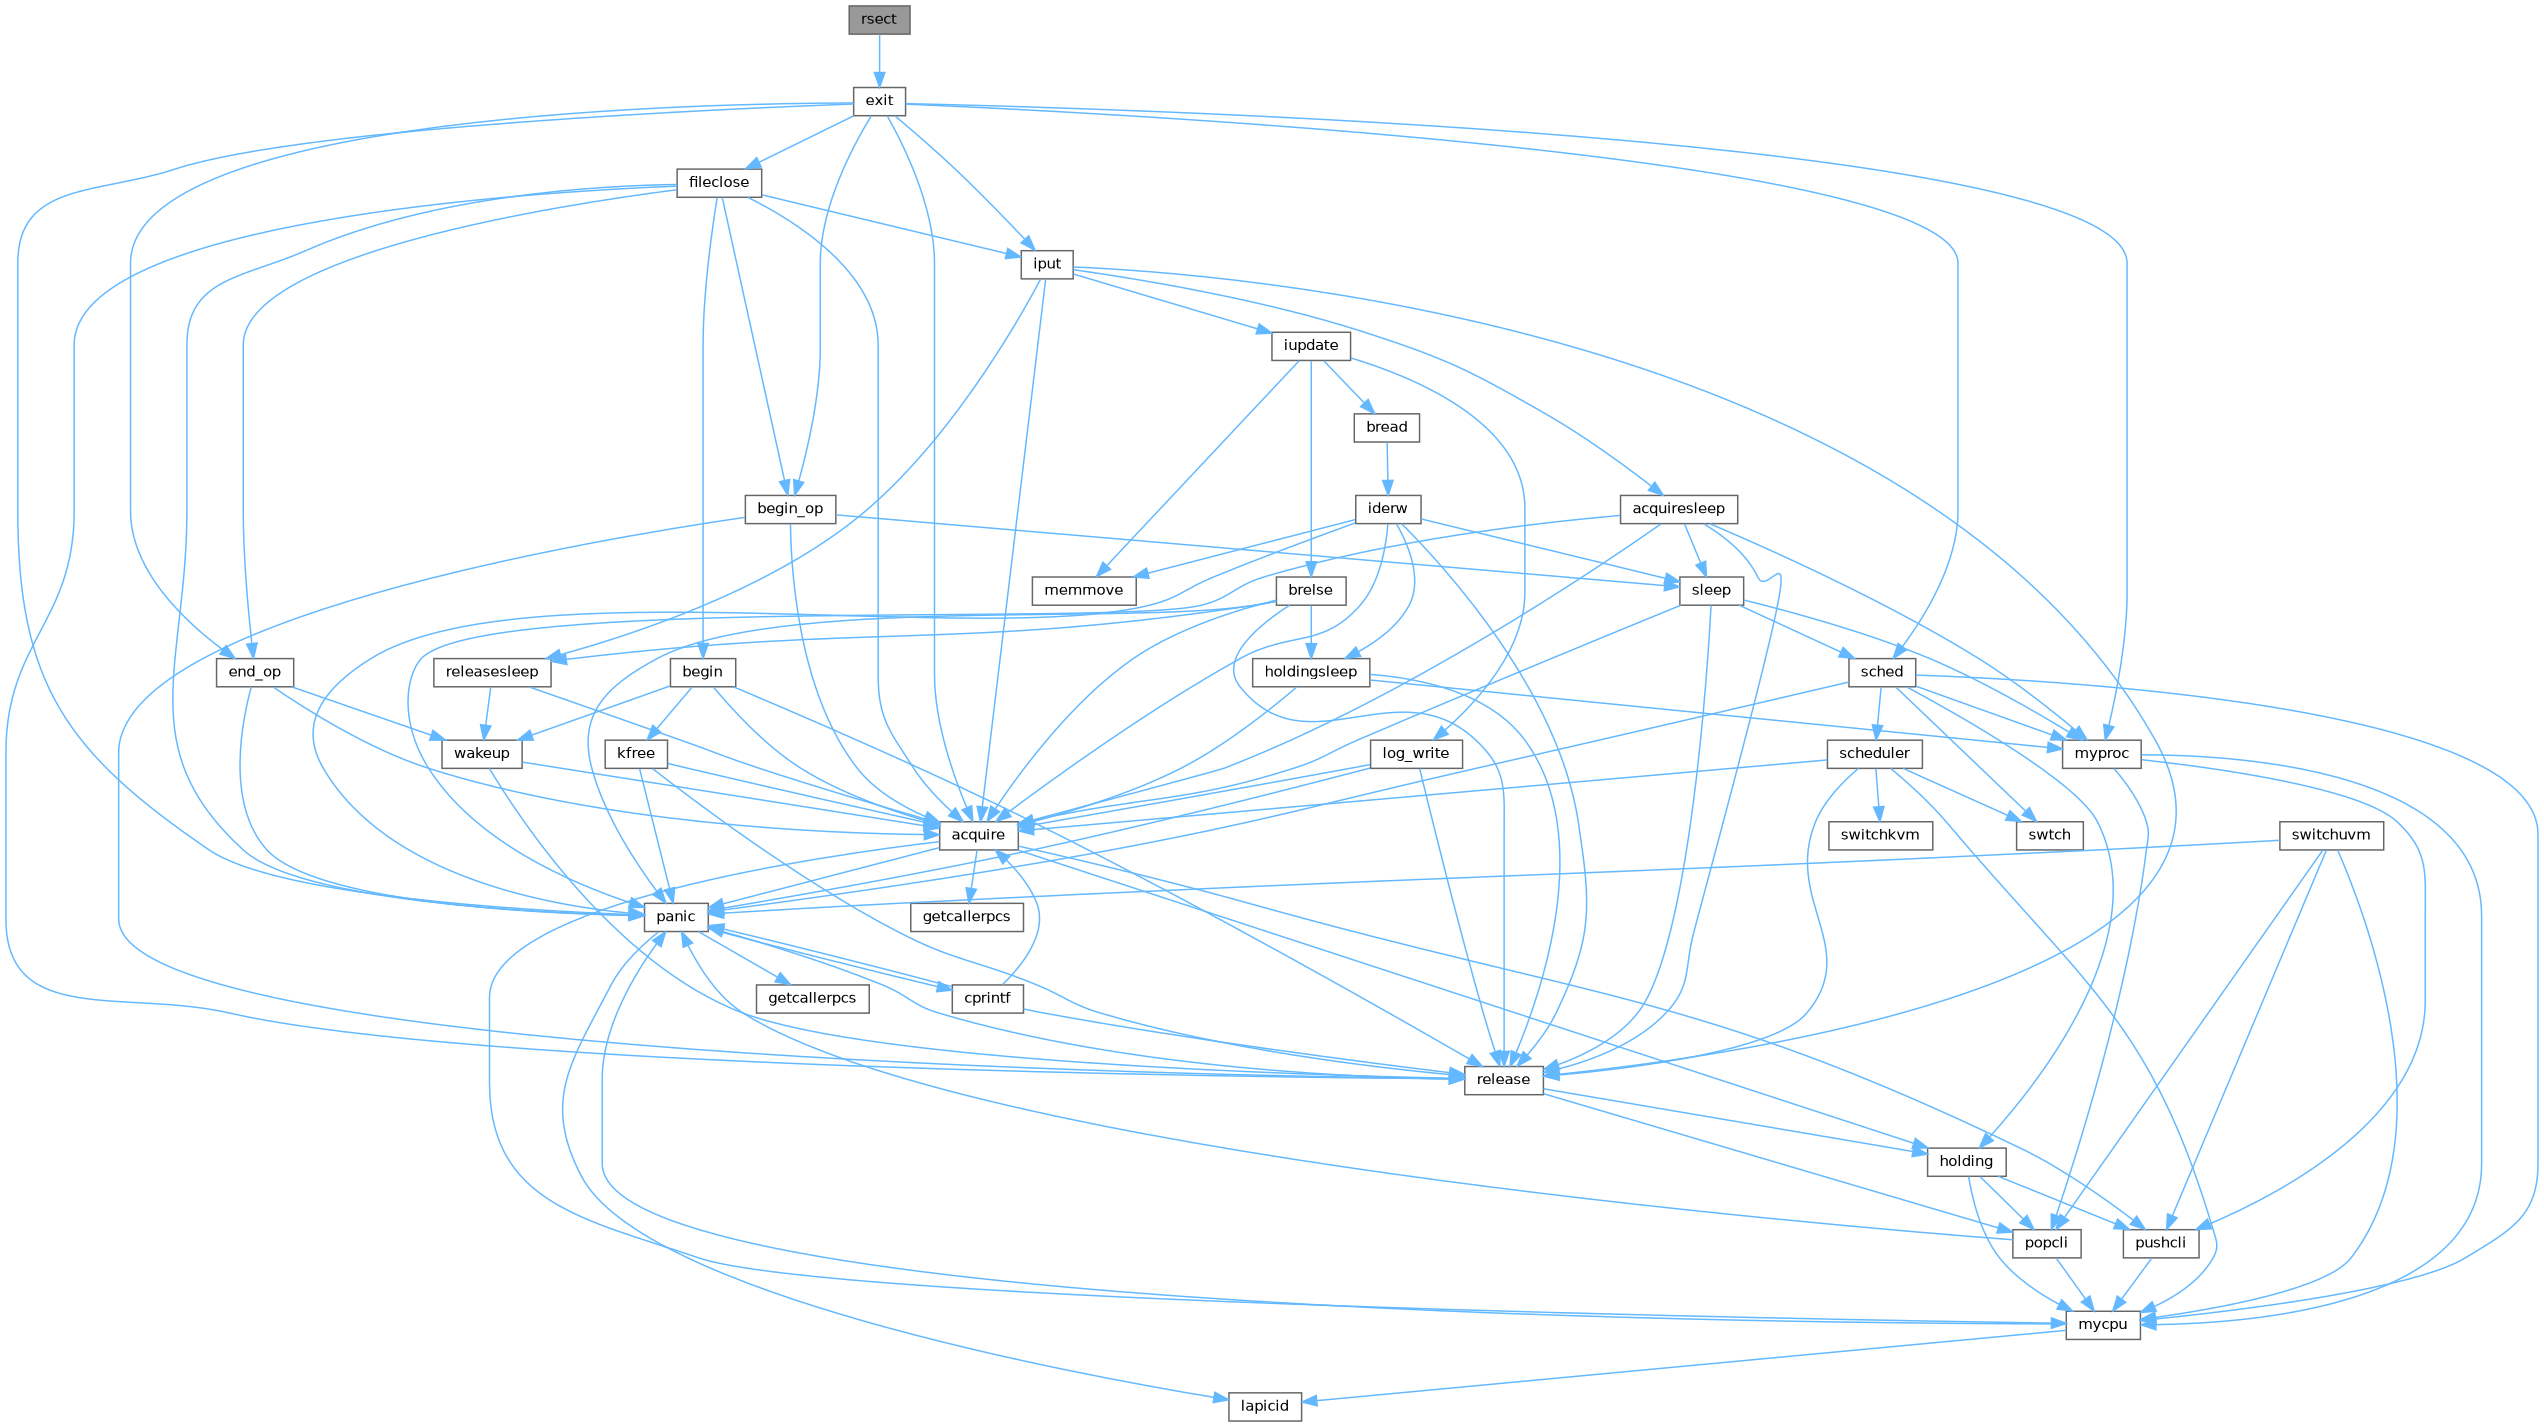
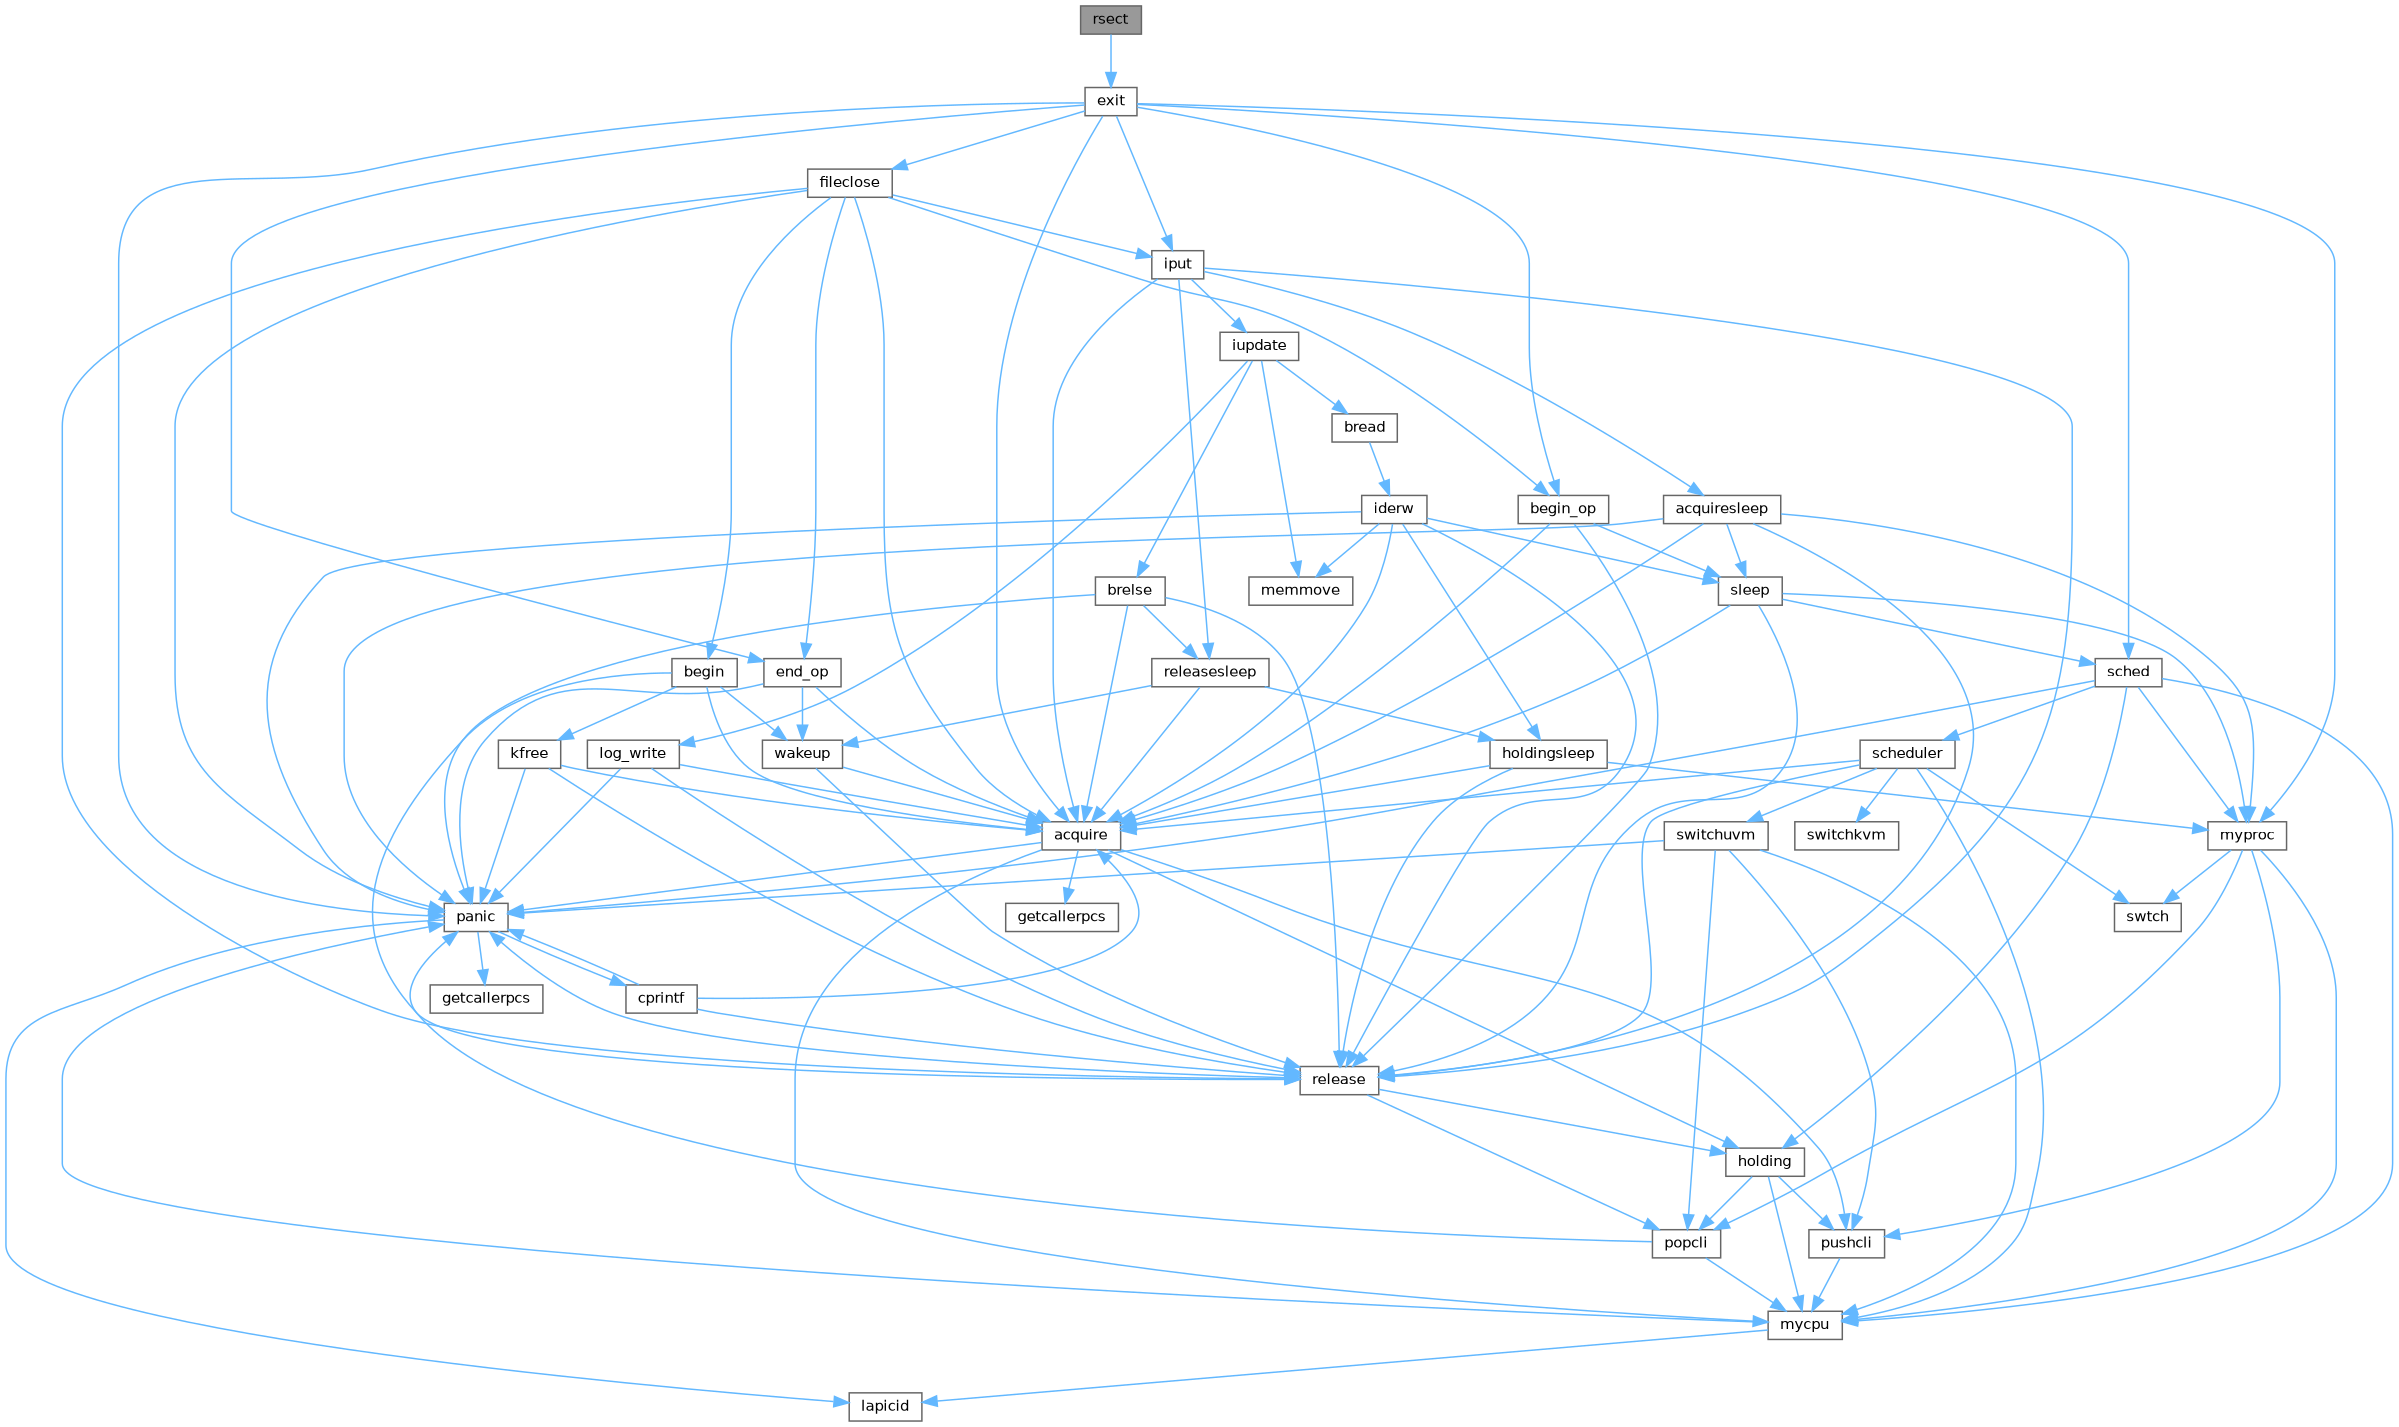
(1311, 625) -> (1372, 712)
(1961, 749) -> (2204, 872)
none -> (1811, 796)
